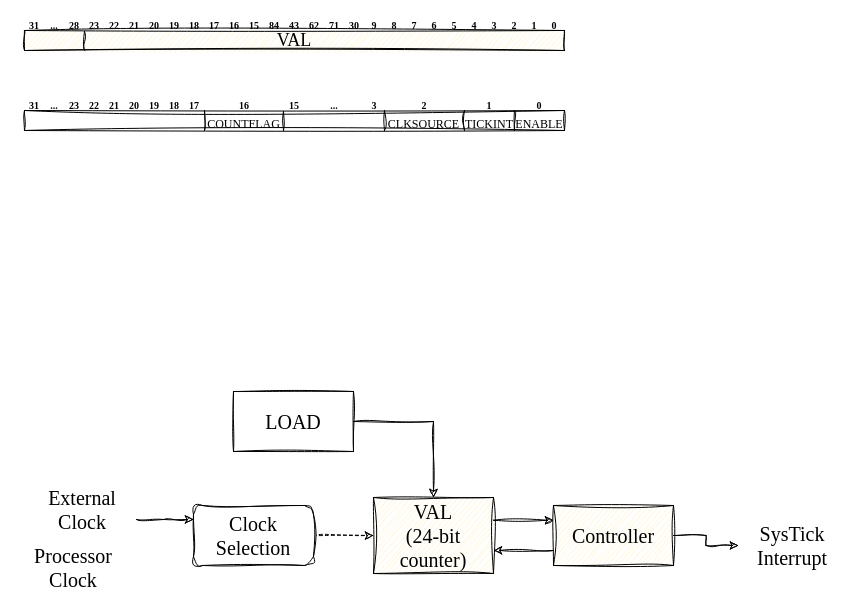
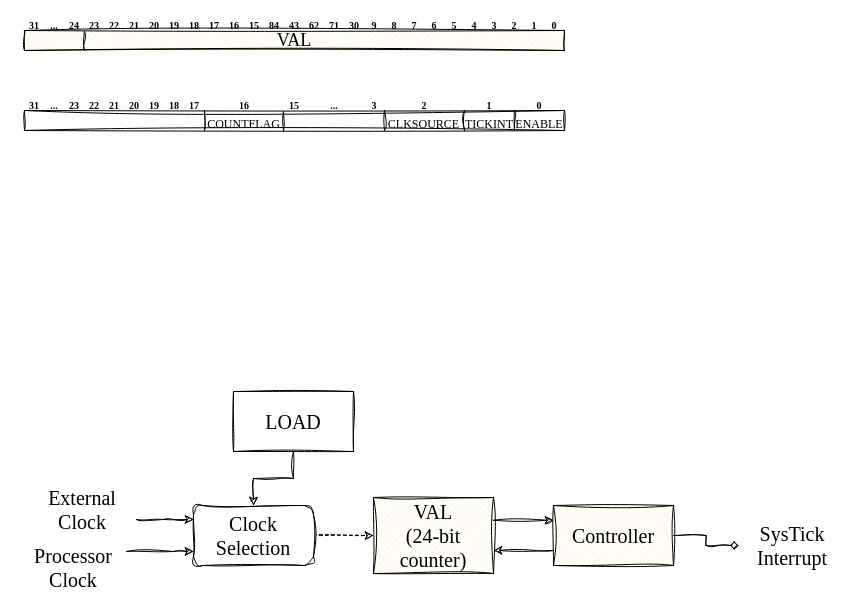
(75, 26) -> (75, 26)
(429, 422) -> (277, 479)
(730, 546) -> (729, 546)
none -> (157, 552)
